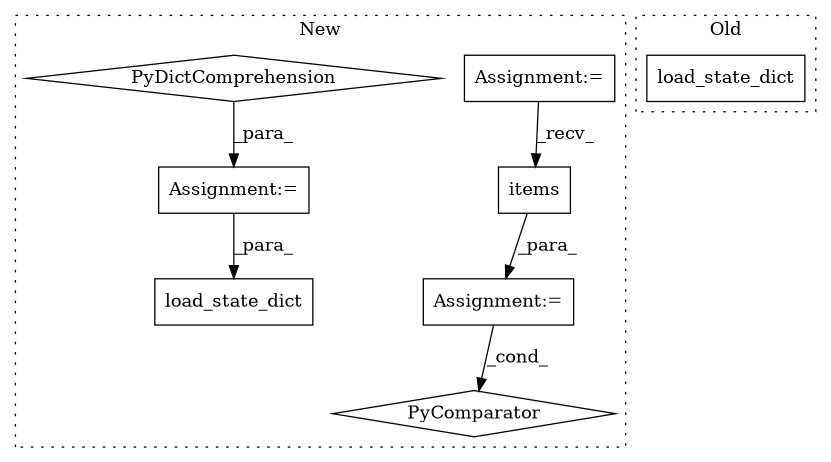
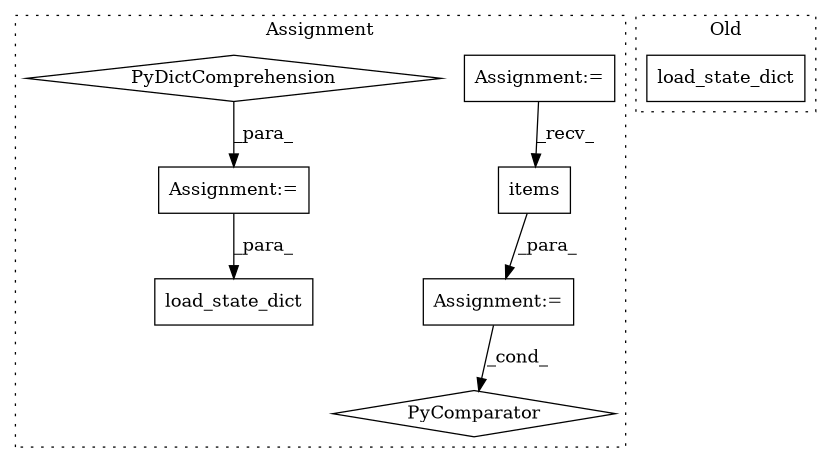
(321, 30) -> (321, 30)
